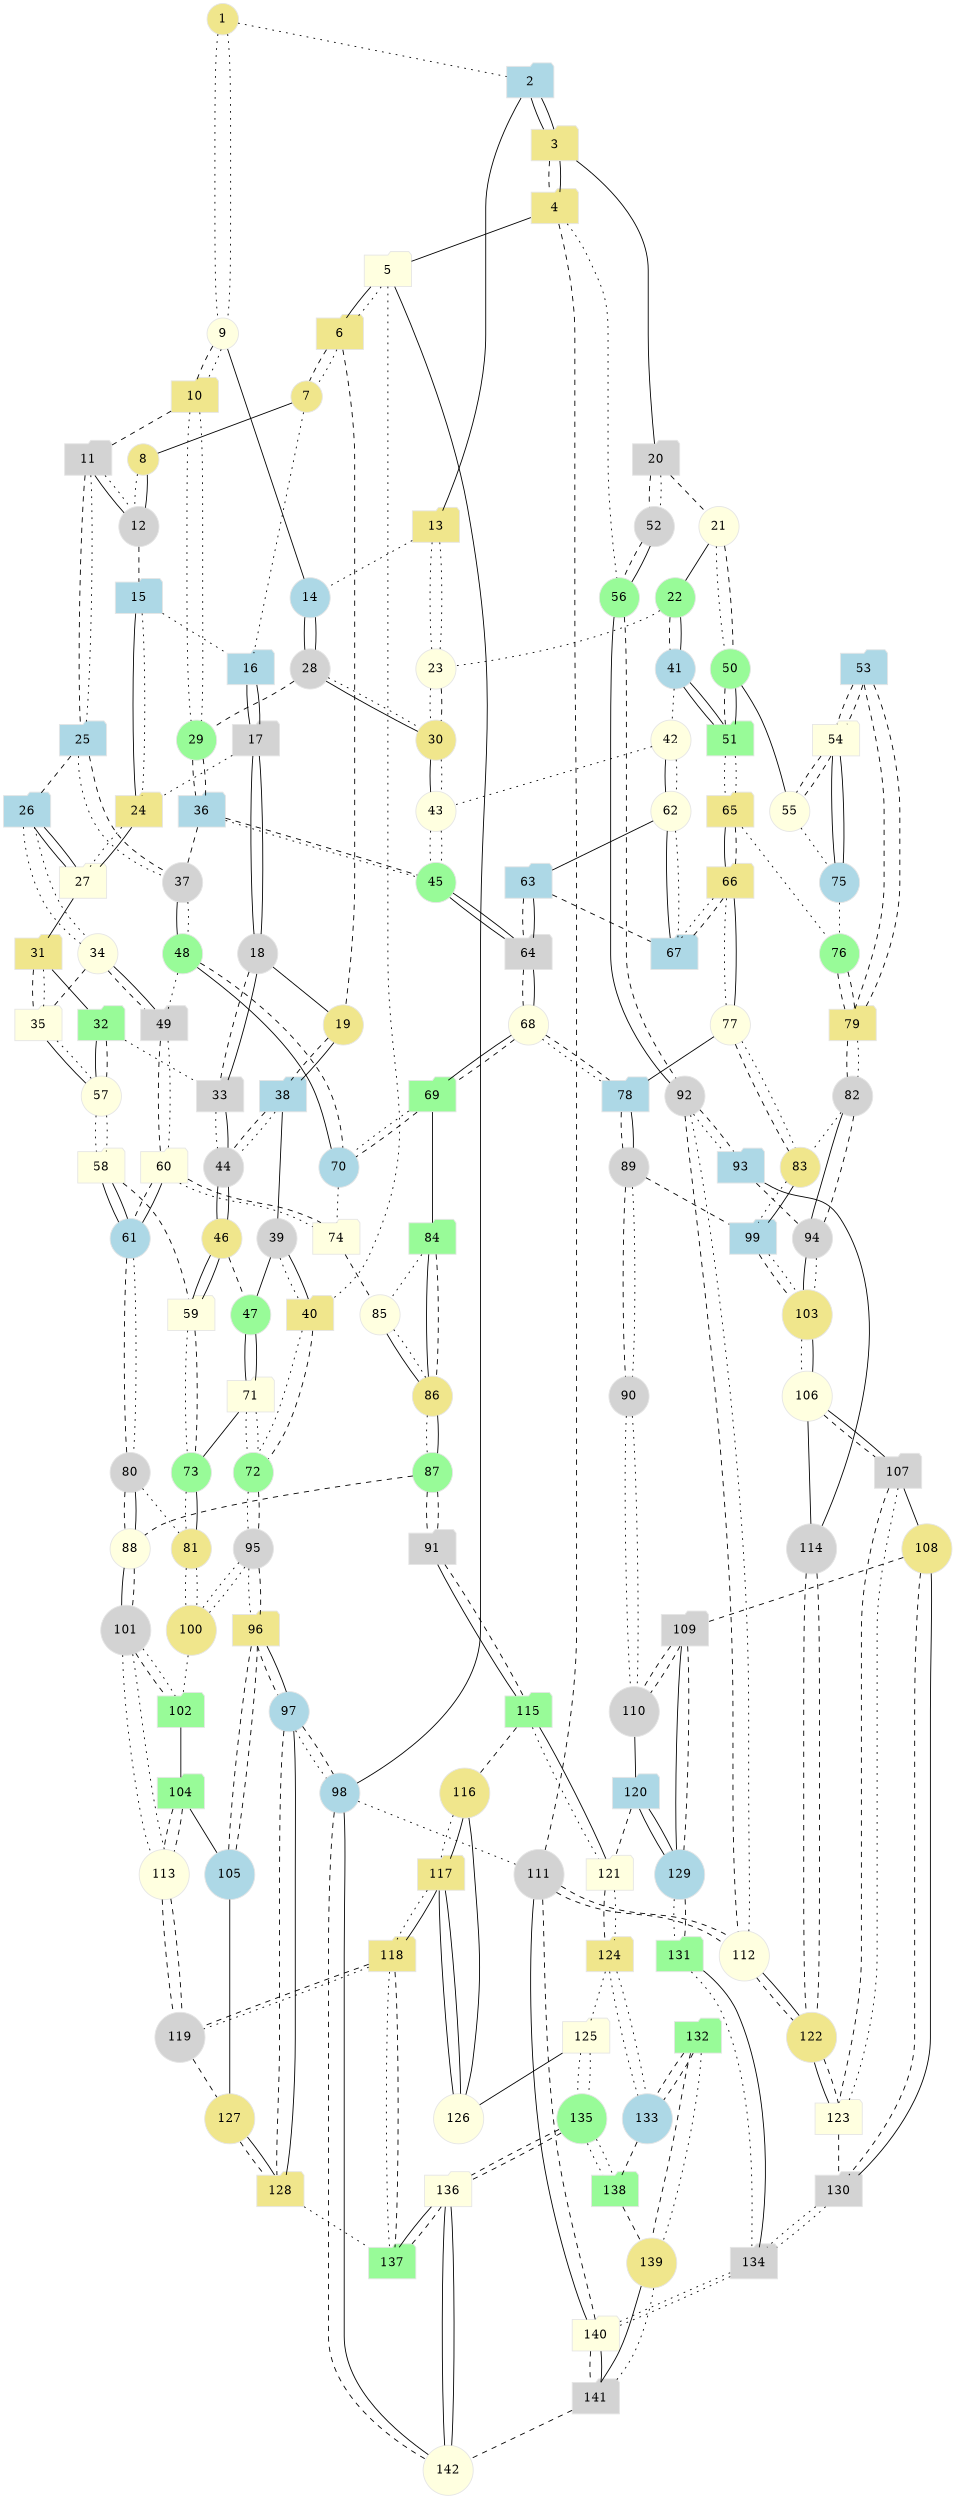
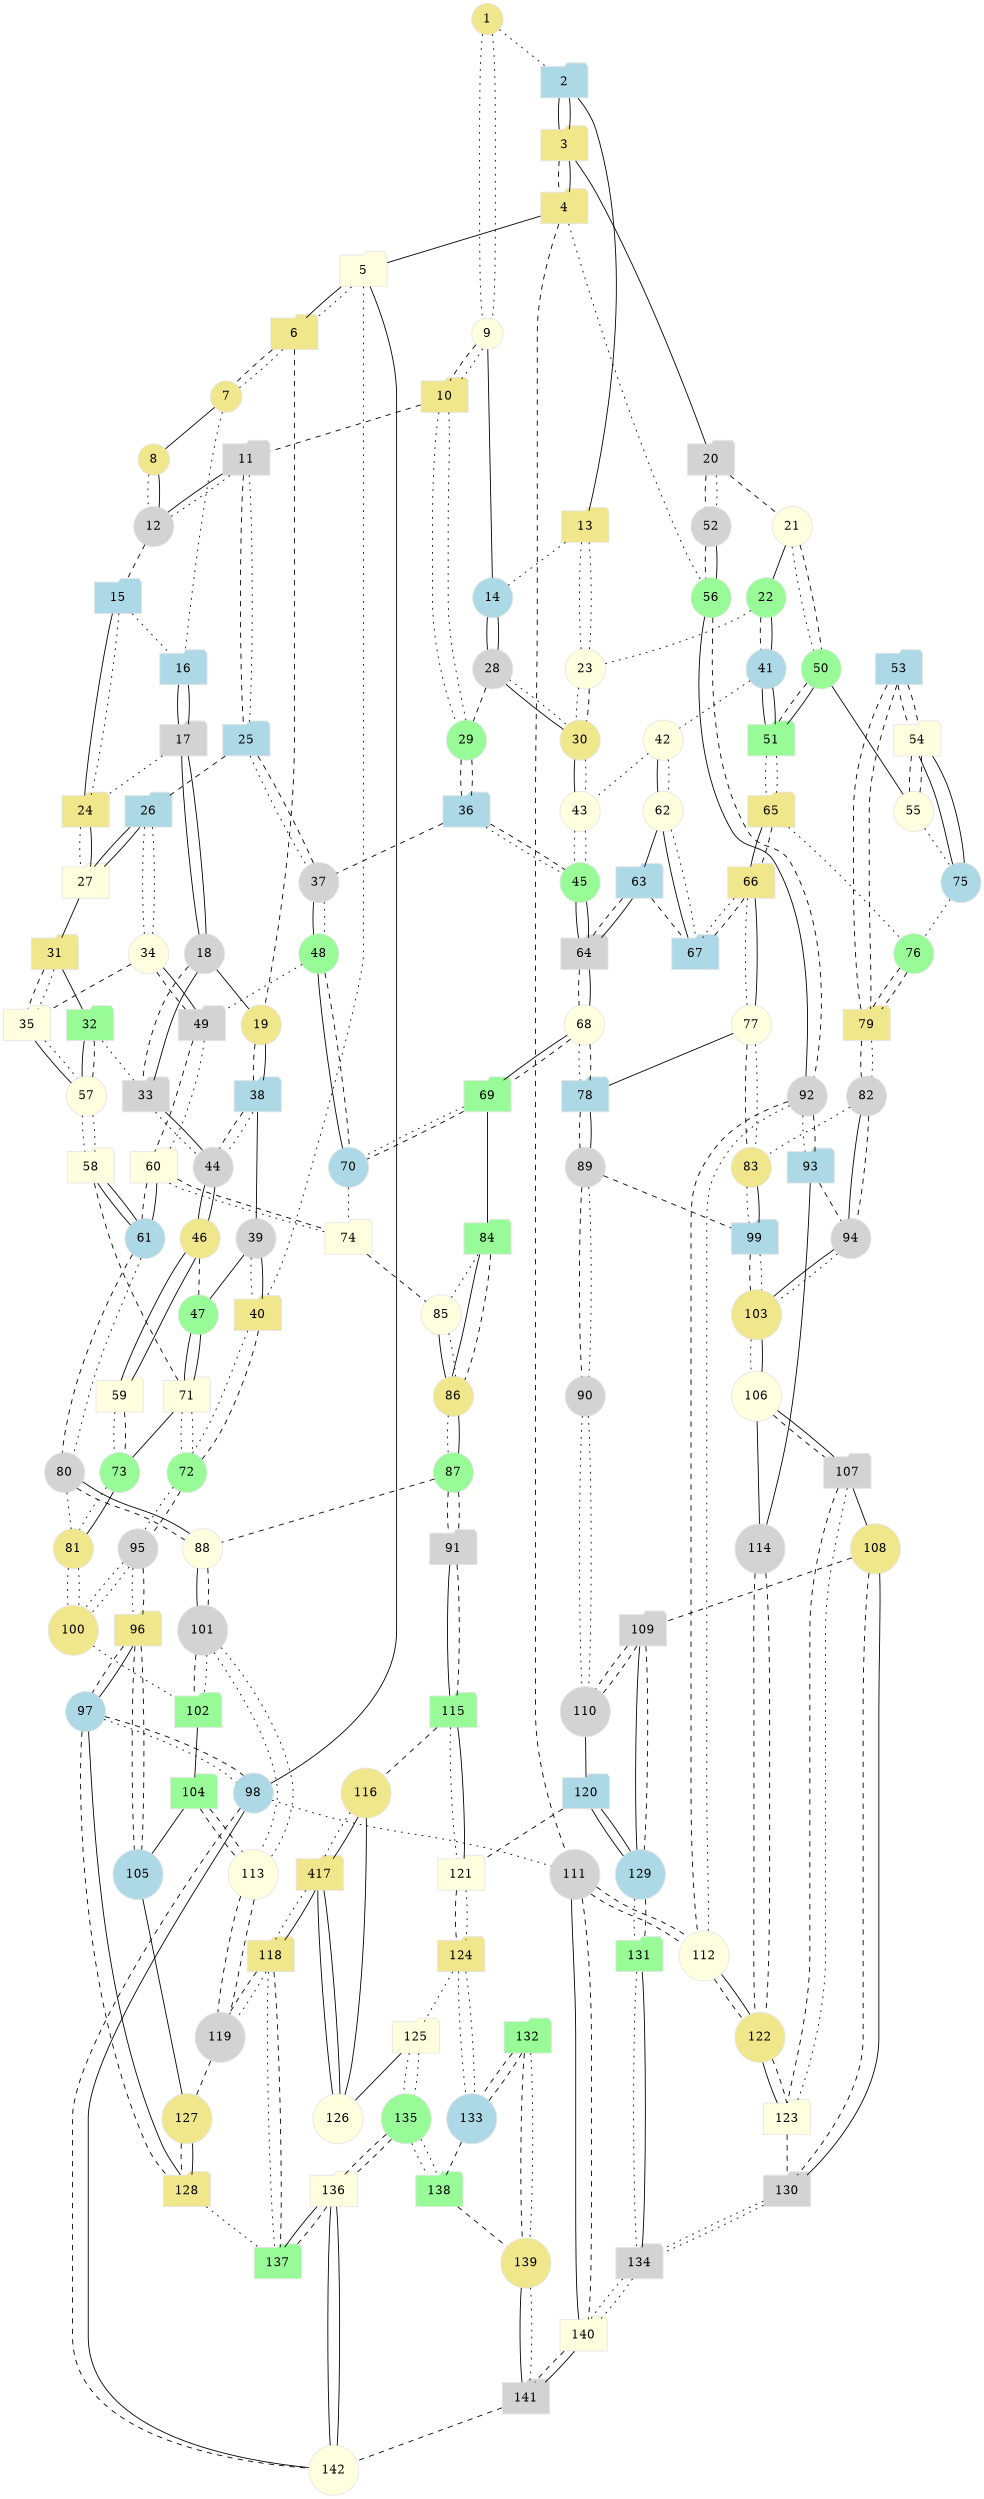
(167, 1234) -> (126, 1280)
(441, 1875) -> (320, 1875)
